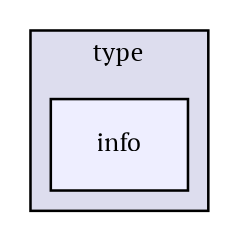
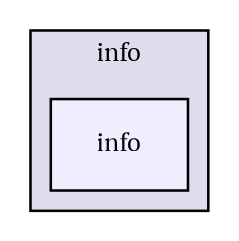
(119, 55) -> (119, 55)
